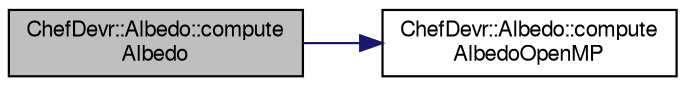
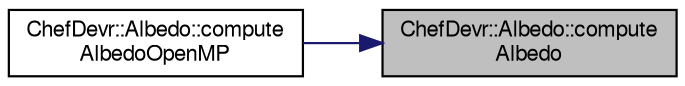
(332, 43) -> (332, 43)
